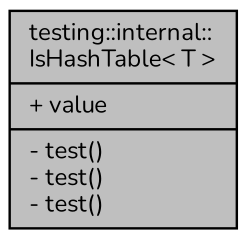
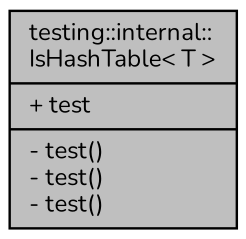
(69, 105) -> (60, 105)
